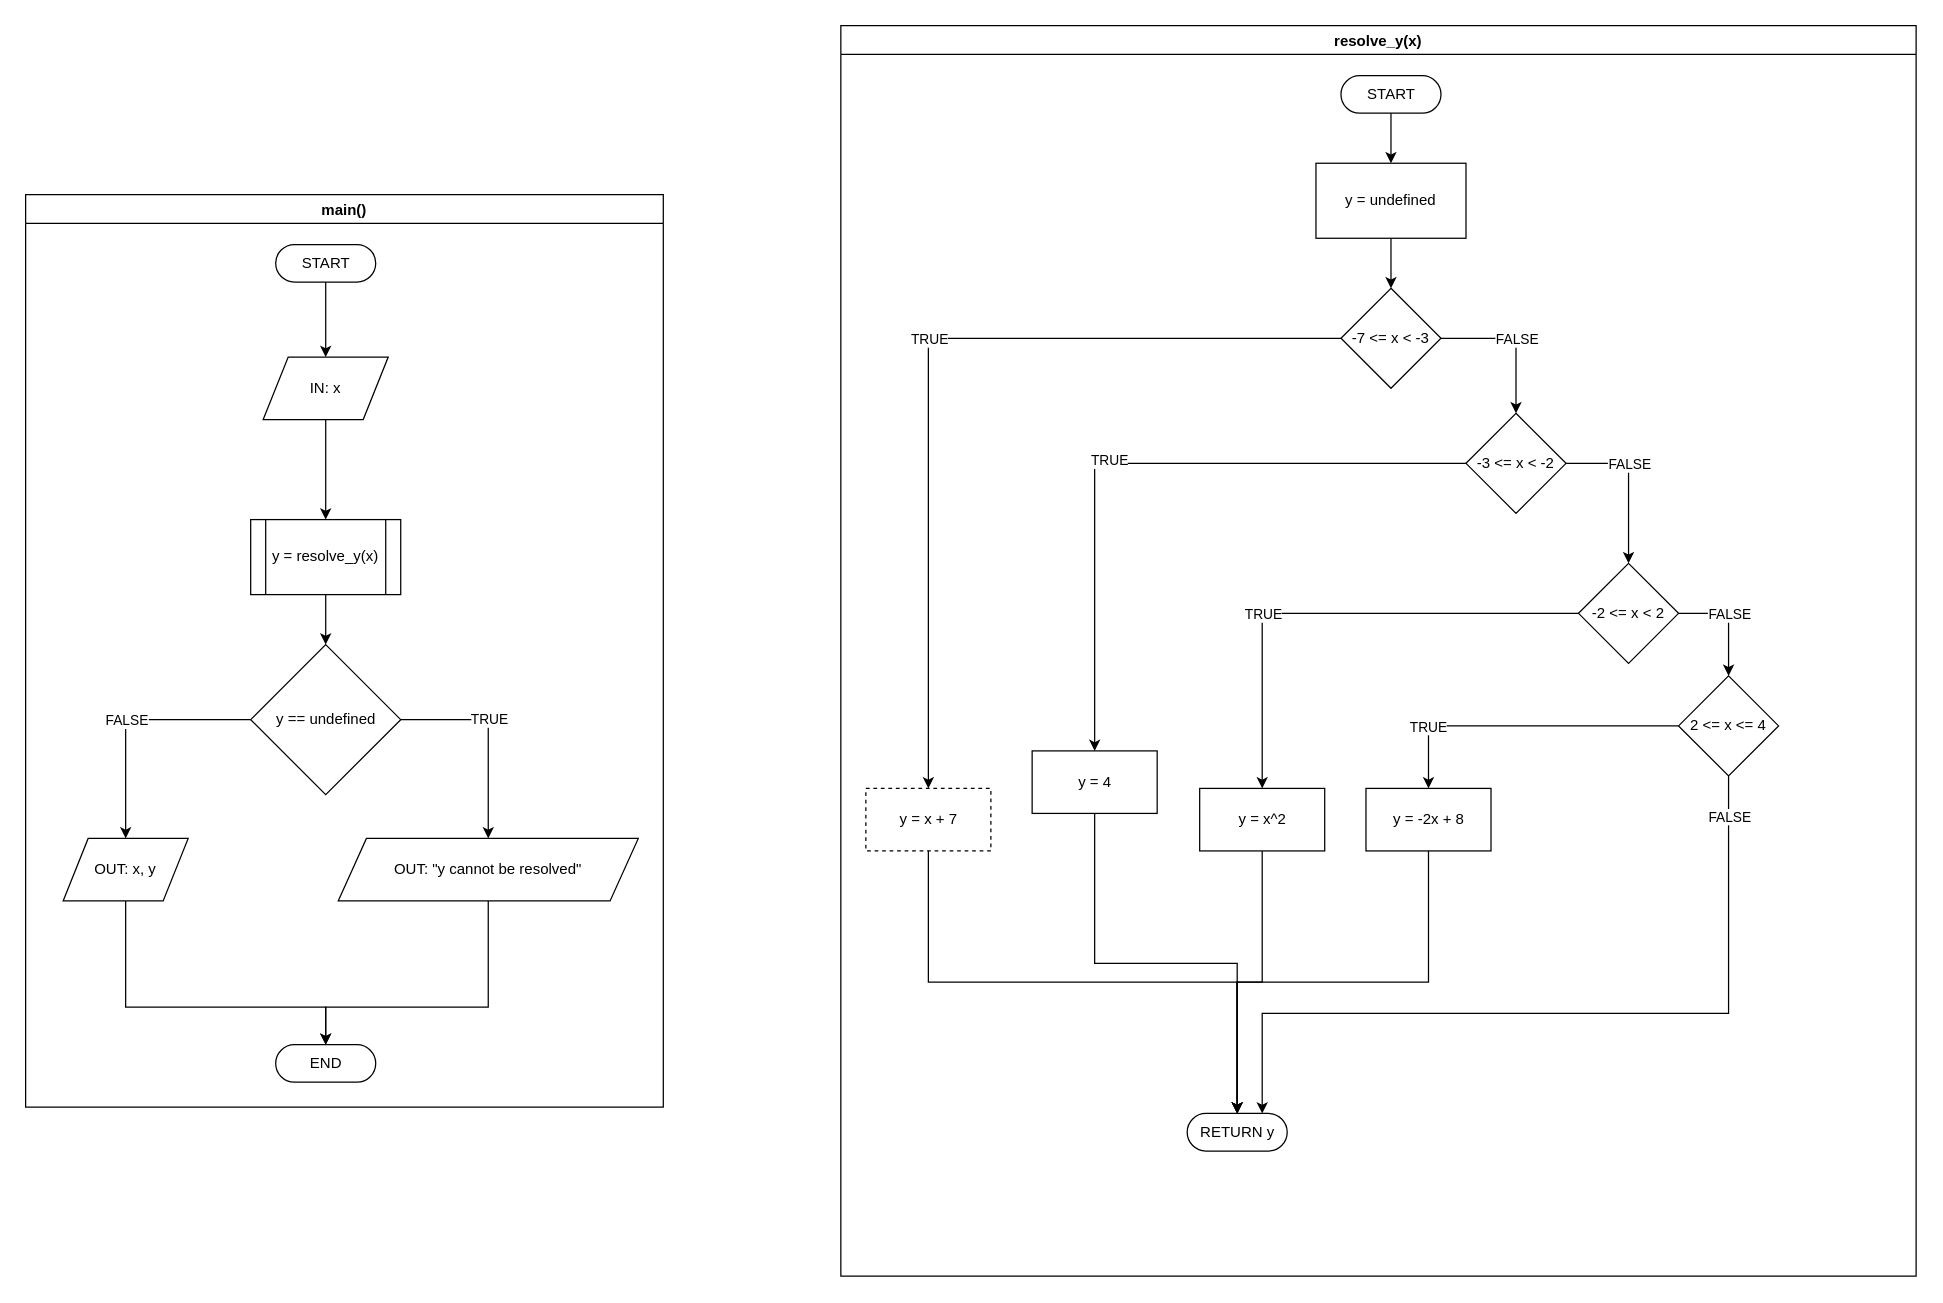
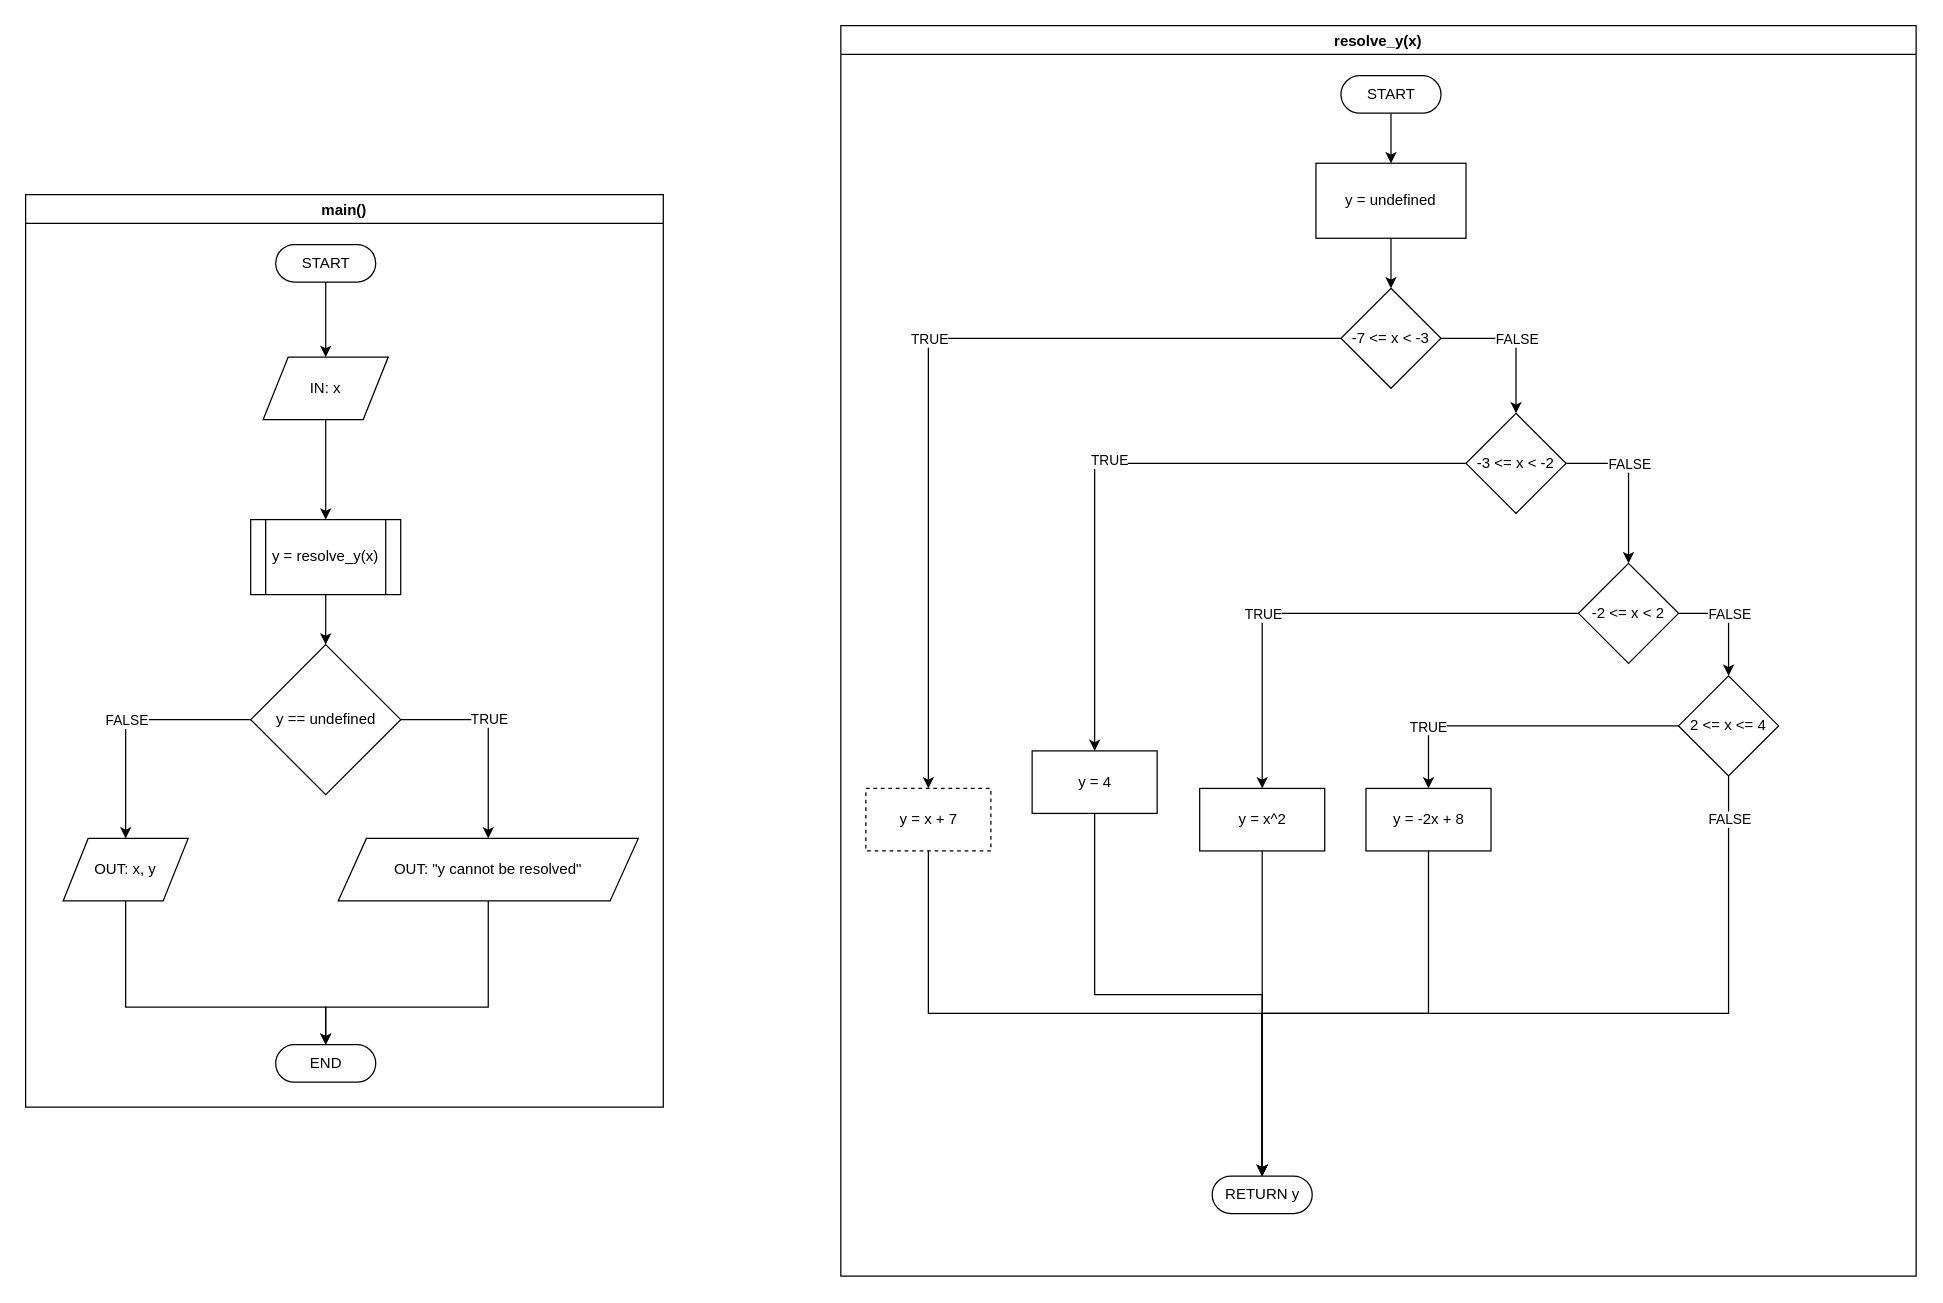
(1237, 1132) -> (1262, 1194)
